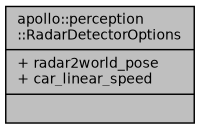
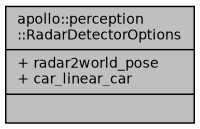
(85, 79) -> (75, 79)
